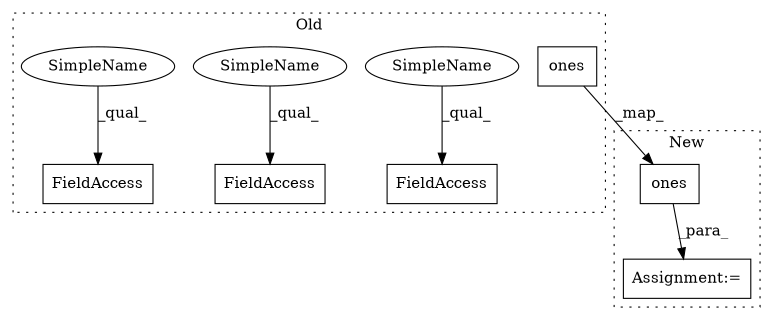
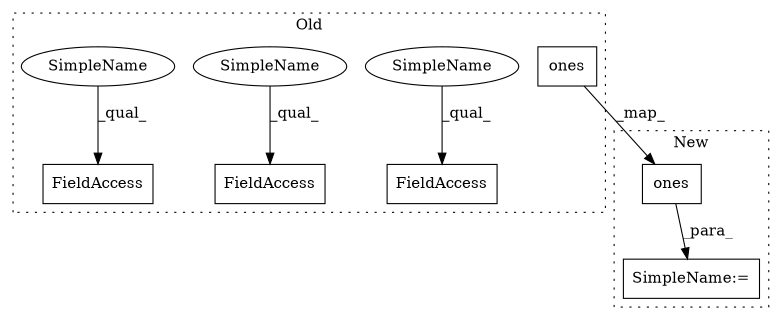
(687, 279) -> (691, 279)
